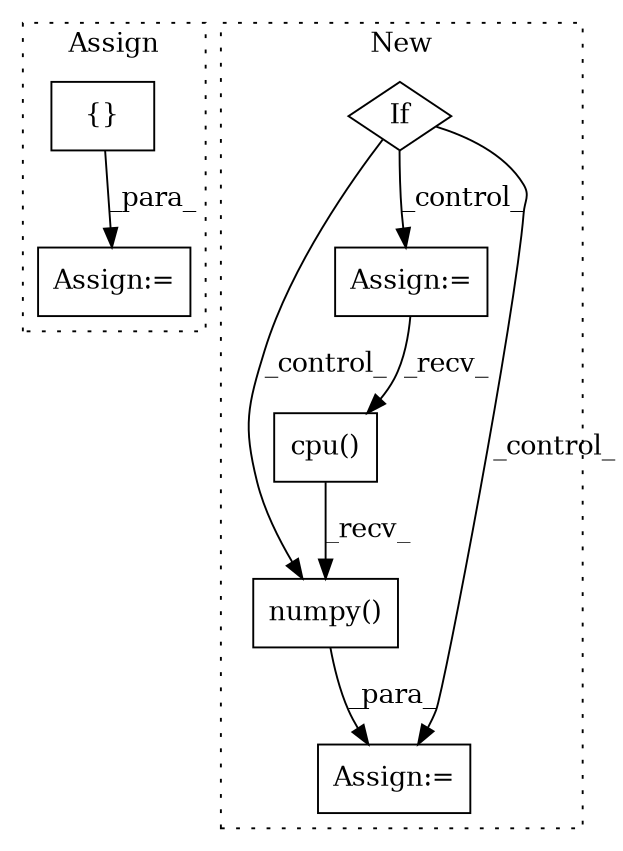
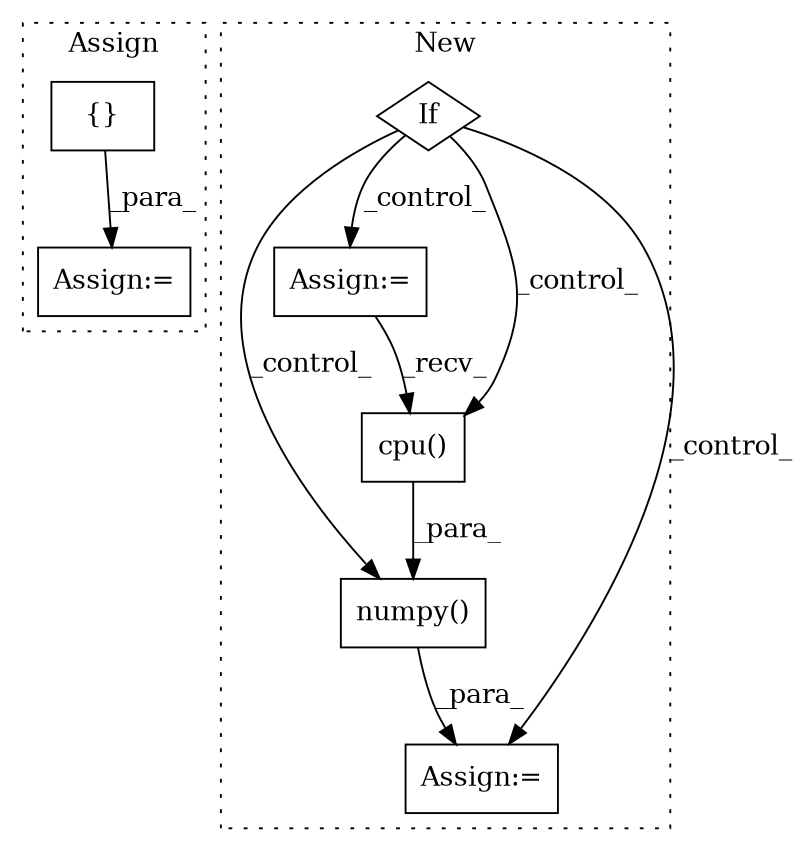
none -> (513, 266)
(368, 530) -> (457, 530)
